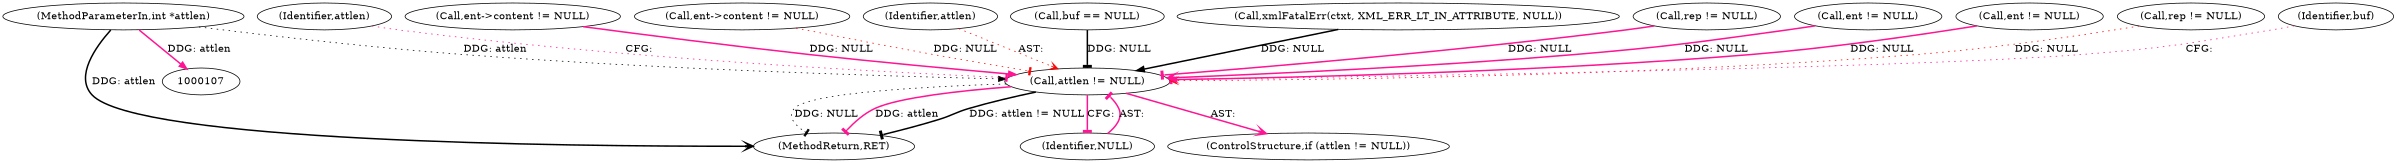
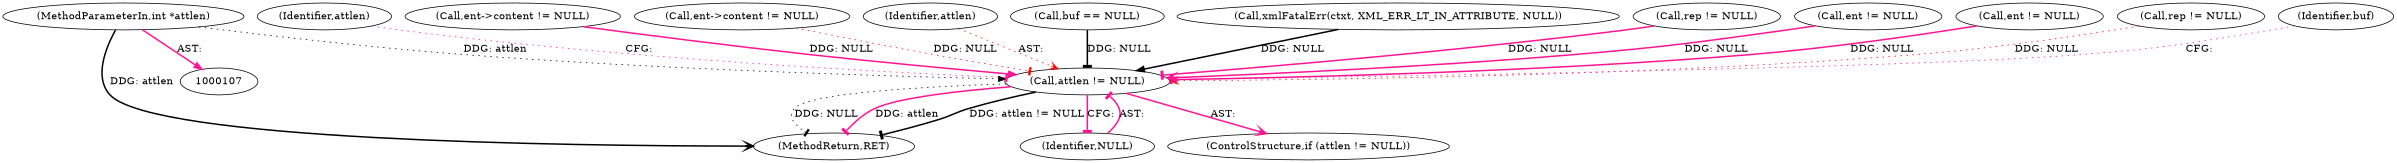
(199, 49) -> (191, 49)
